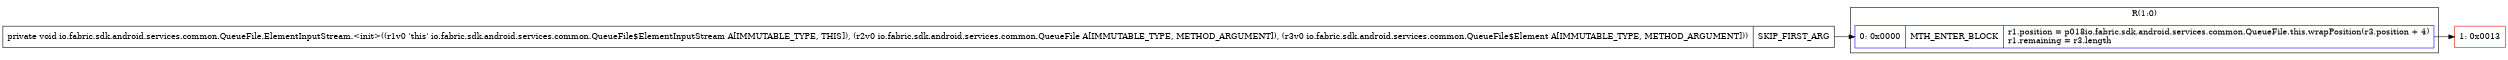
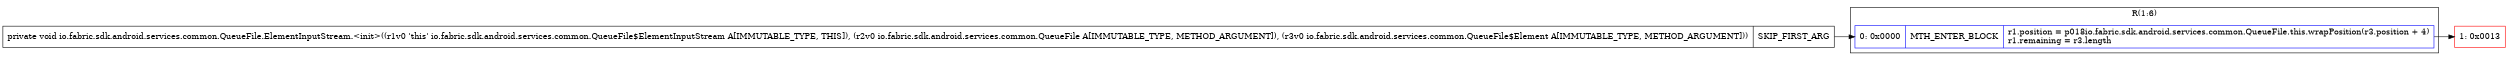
(2144, 14) -> (2144, 14)
